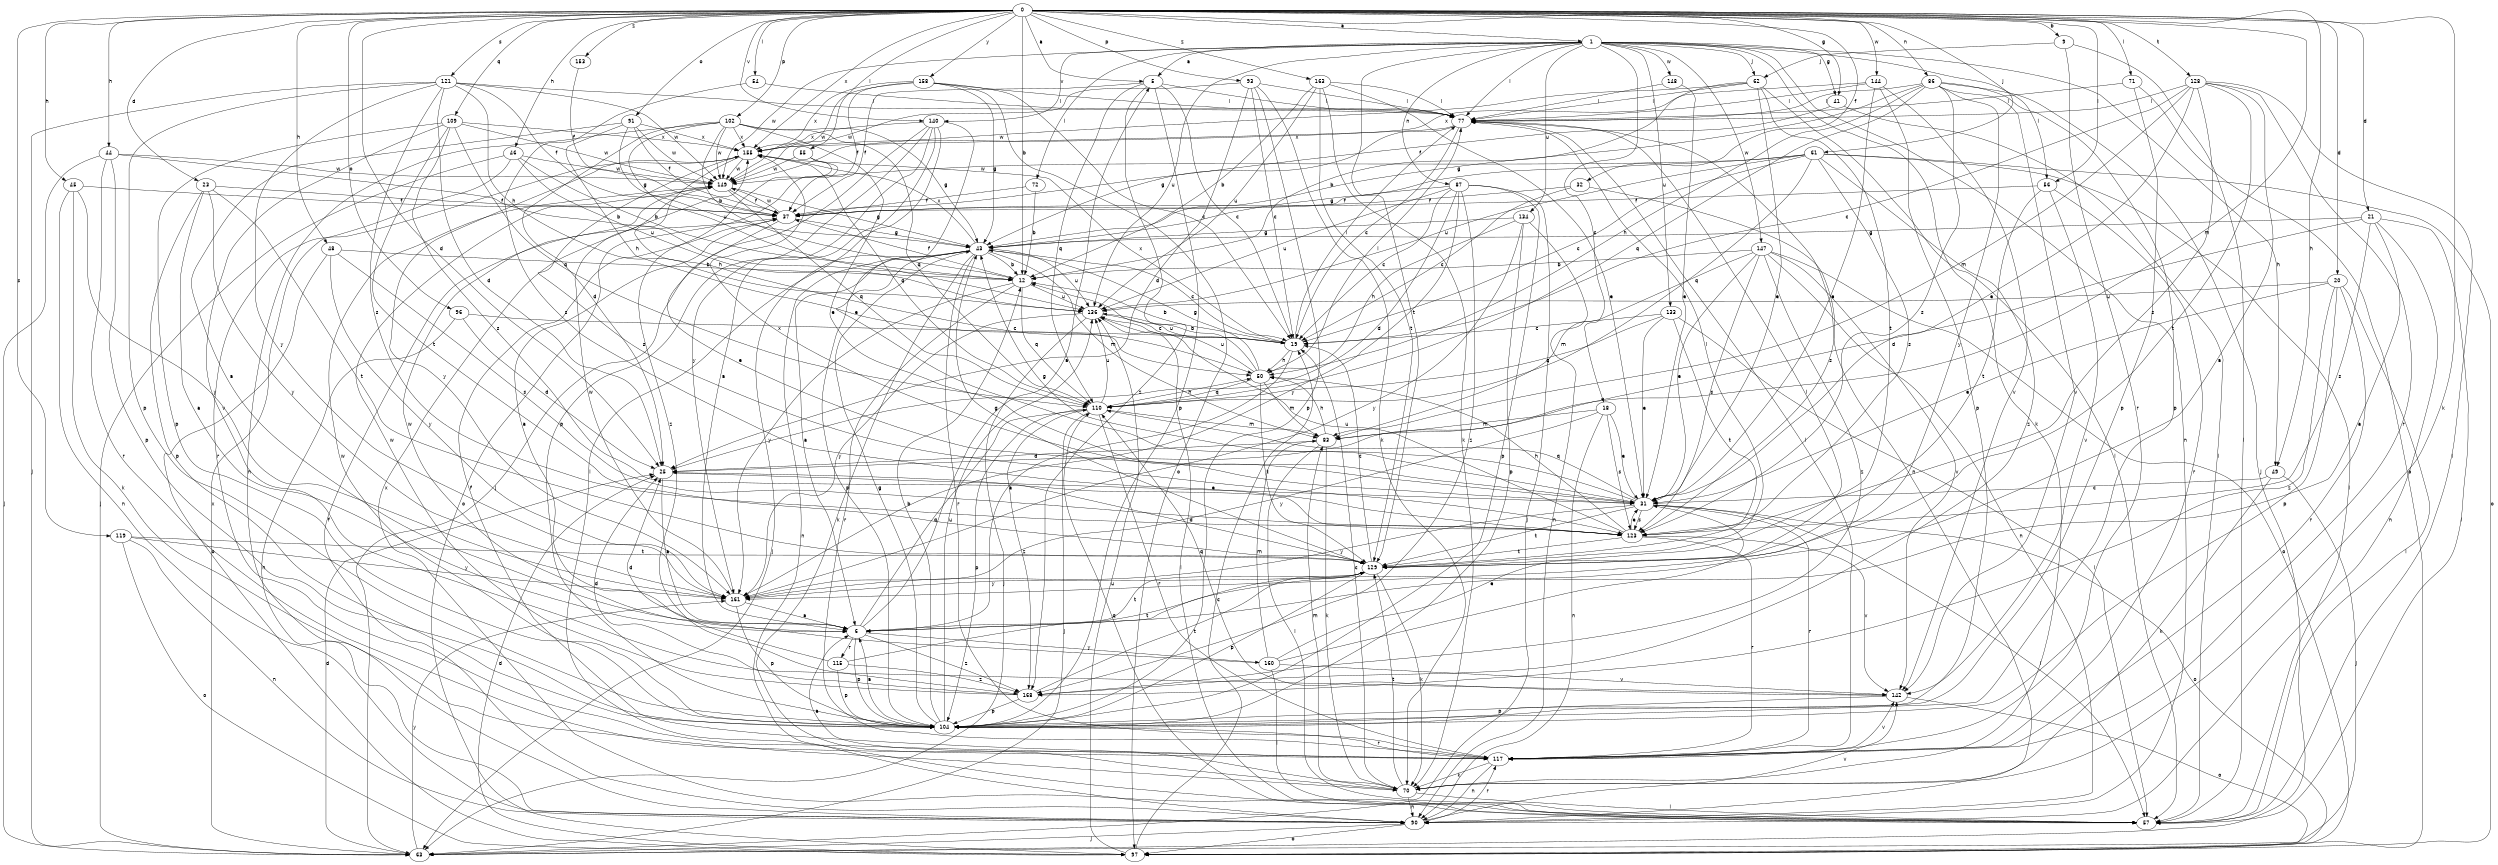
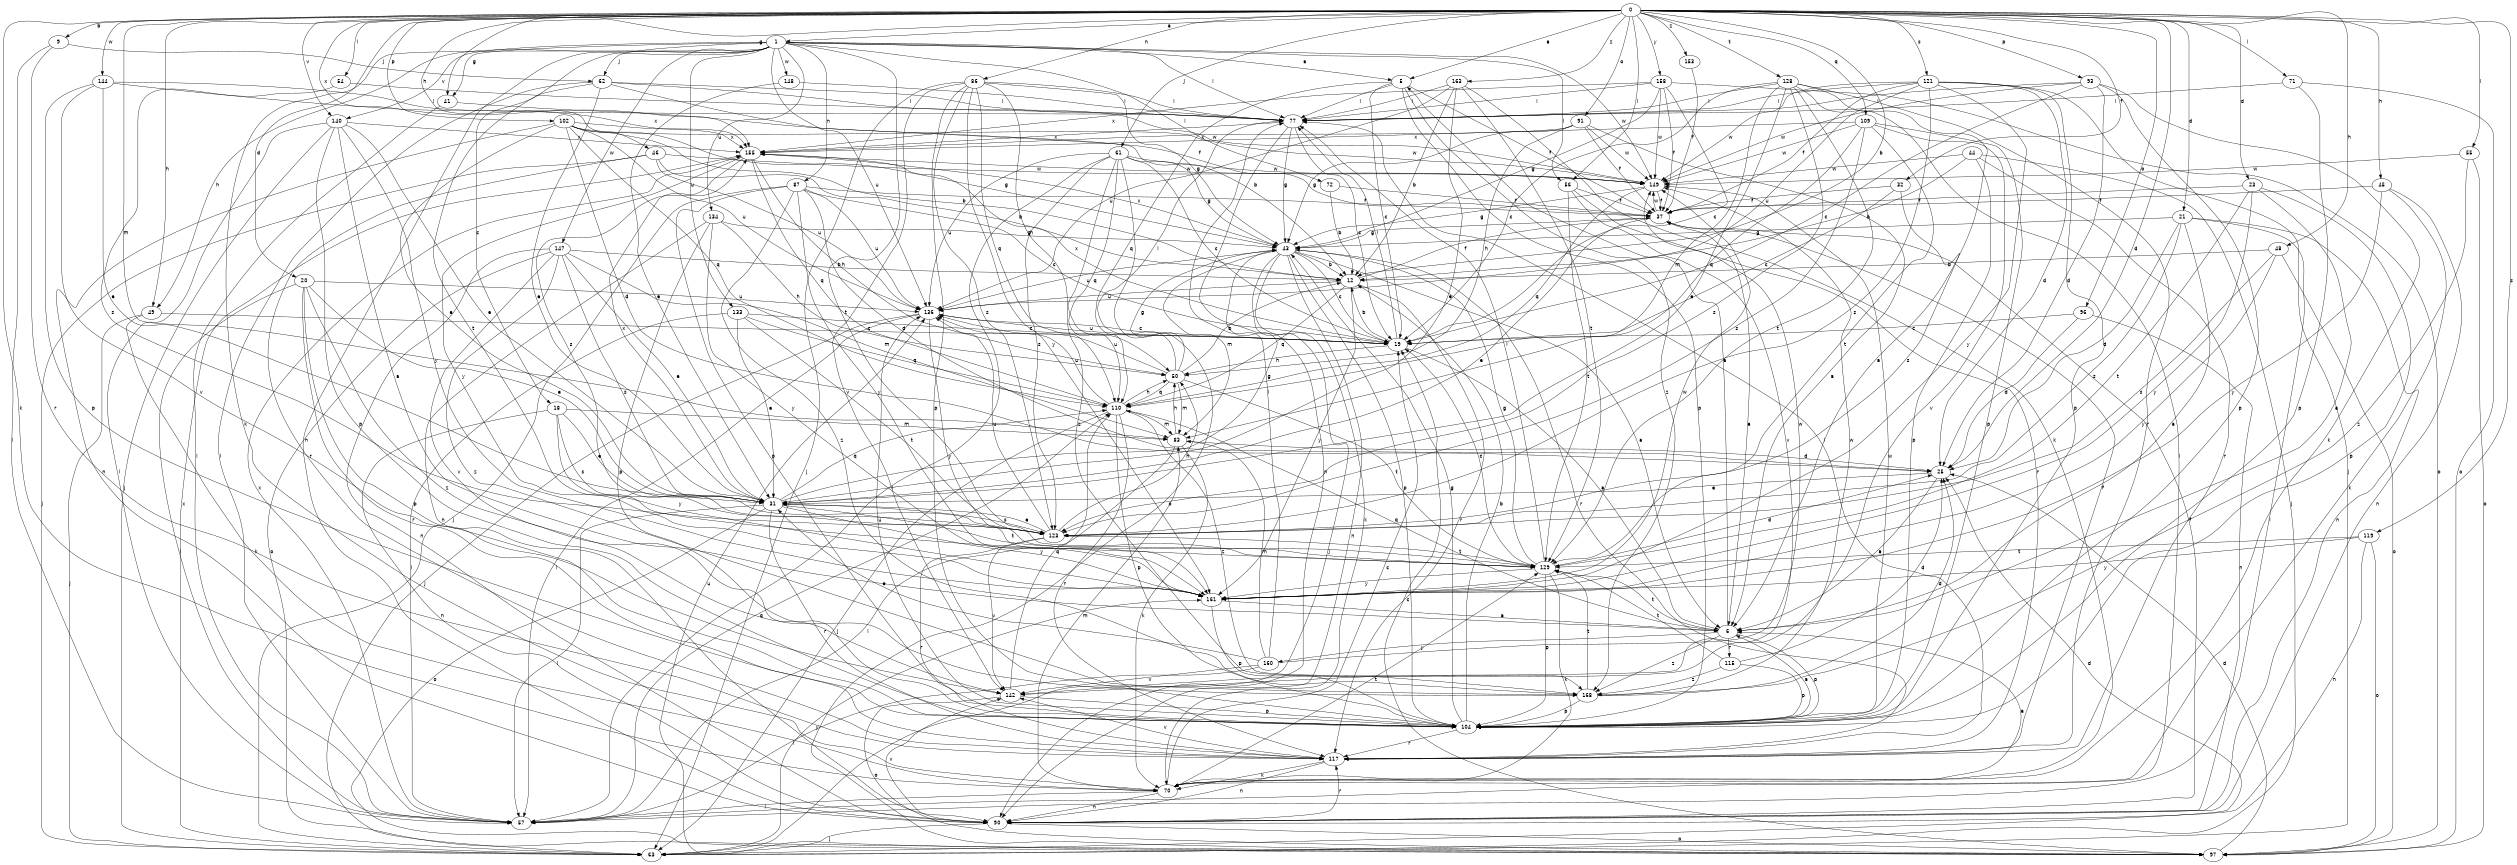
(504, 13) -> none
(514, 201) -> (1767, 201)
(1993, 490) -> (773, 329)
